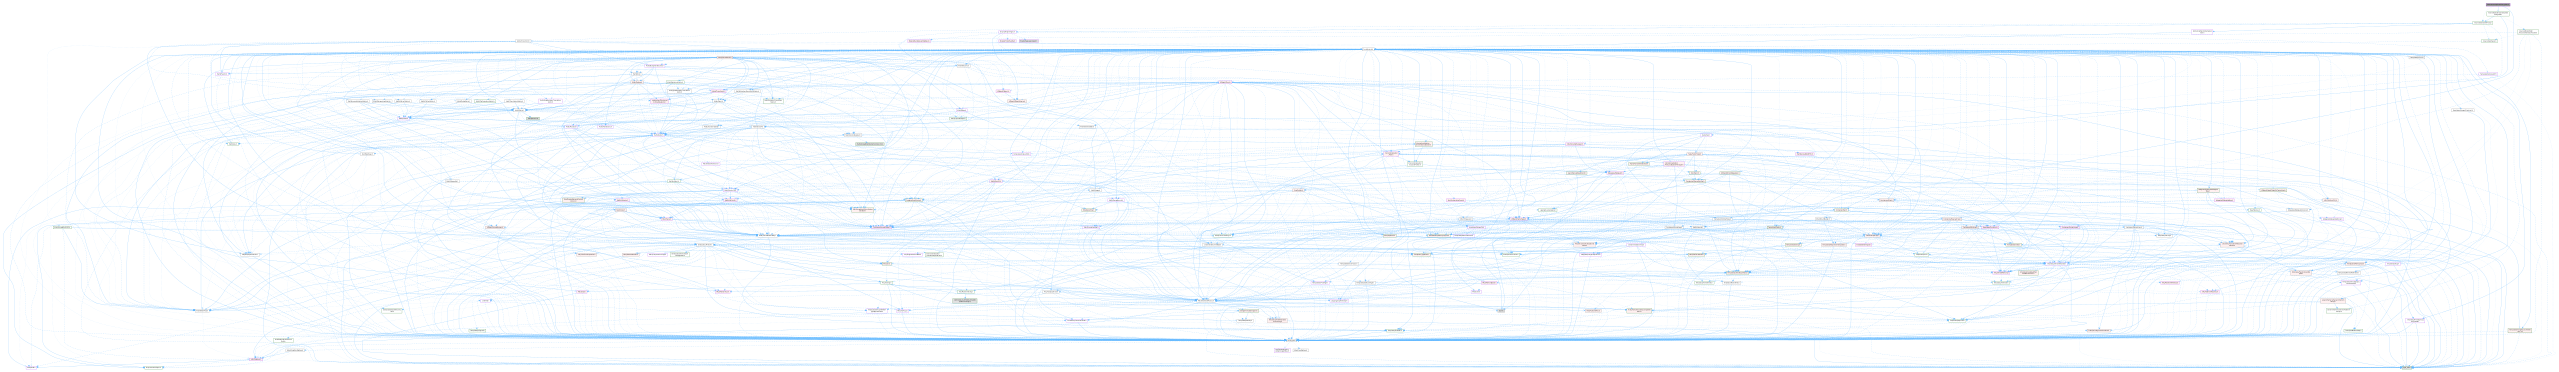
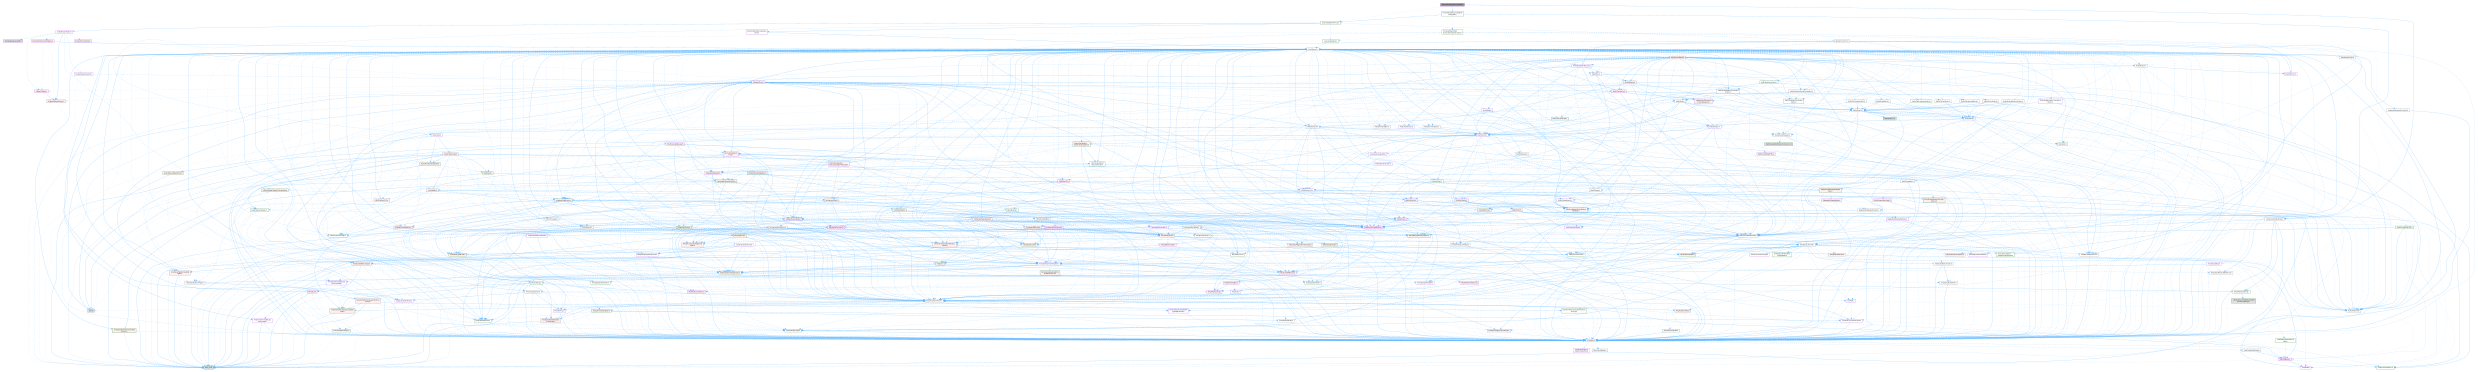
(392, 311) -> none
